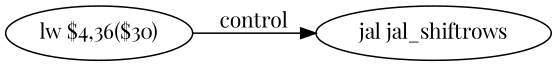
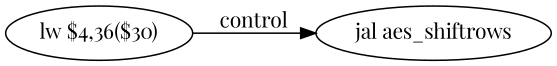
(434, 33) -> (434, 33)
